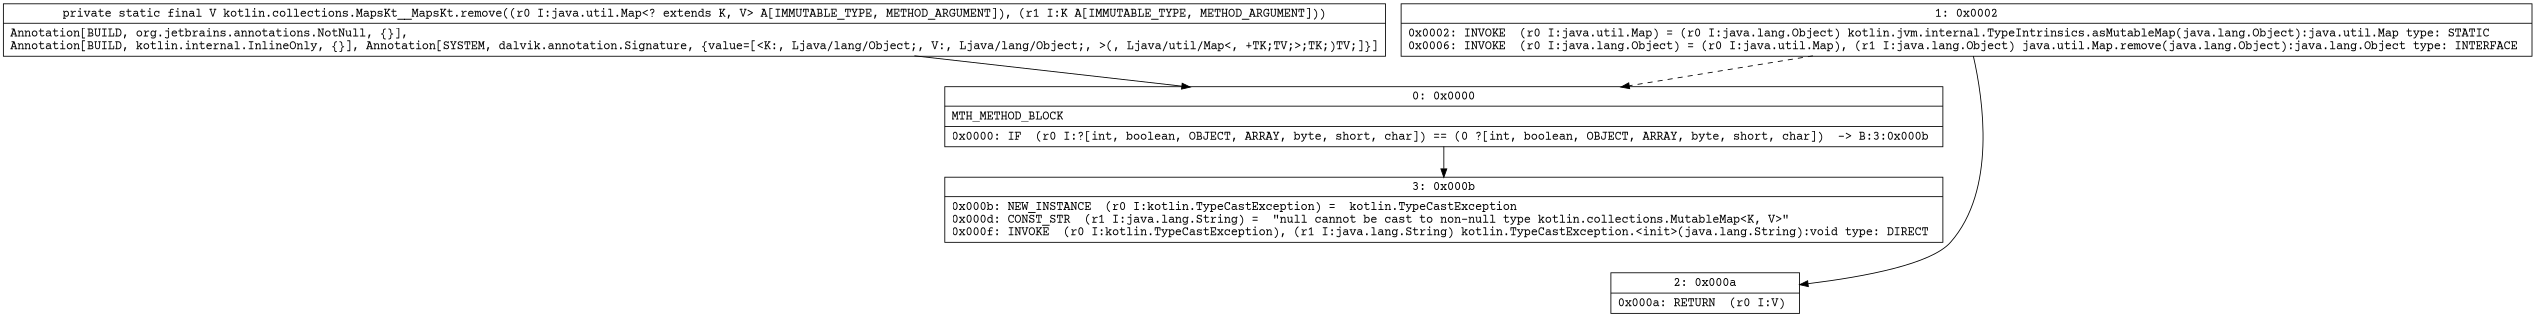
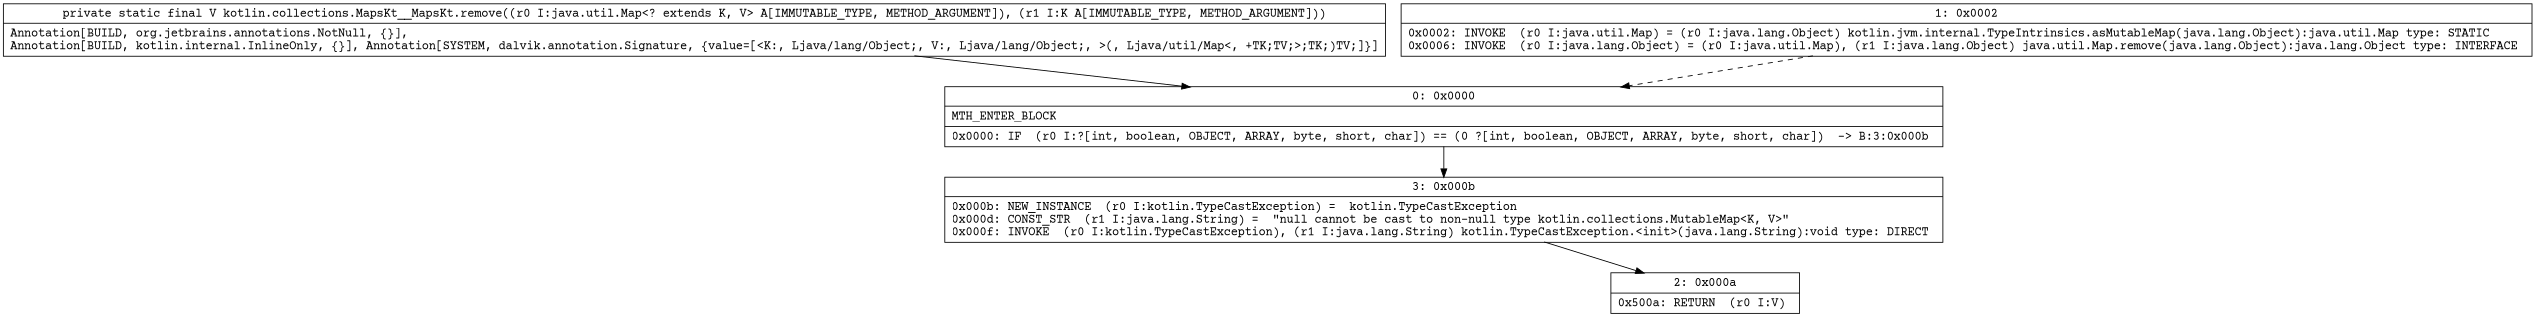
(1008, 116) -> (1004, 116)
(1963, 224) -> (1590, 256)
(1705, 303) -> (1705, 303)
